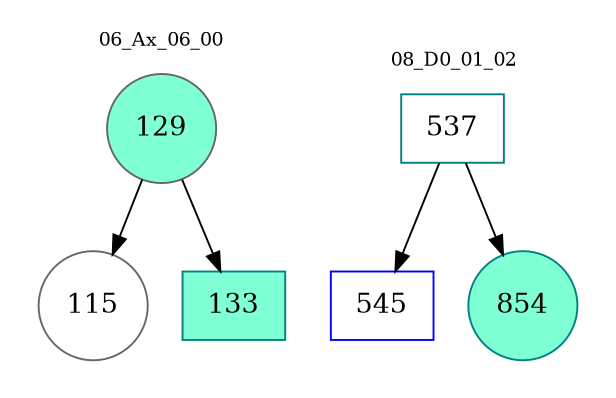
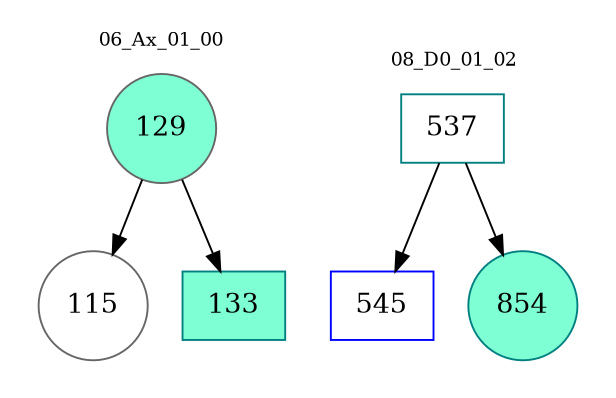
(162, 41) -> (162, 41)
